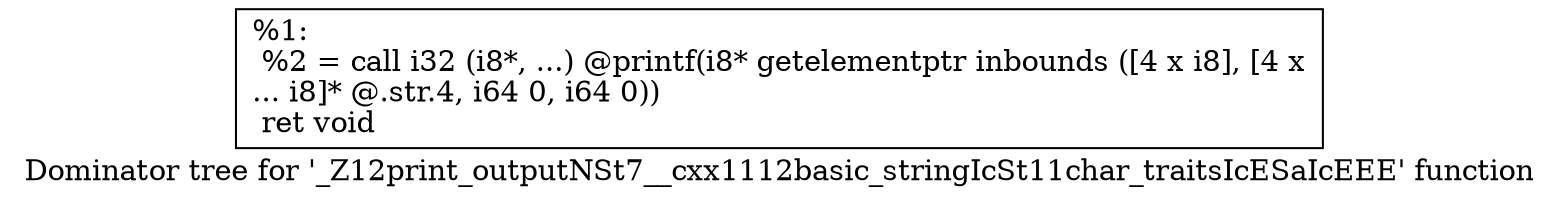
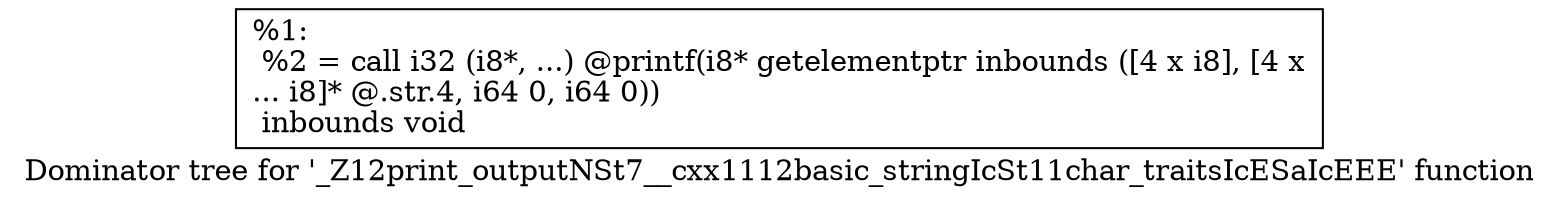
(315, 124) -> (360, 124)
